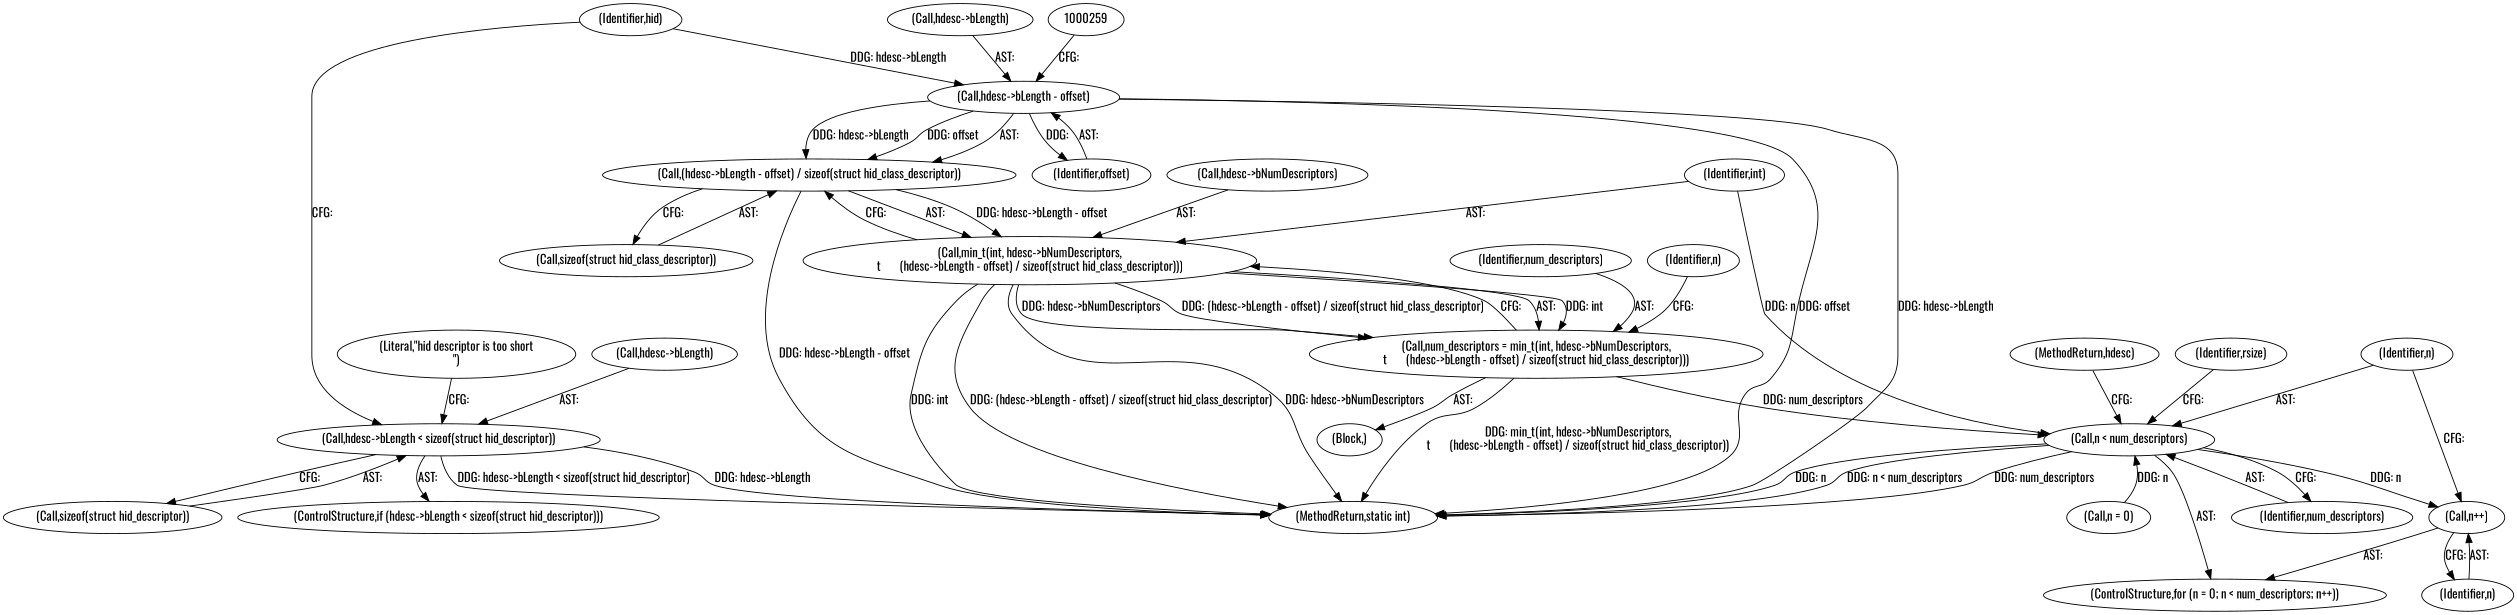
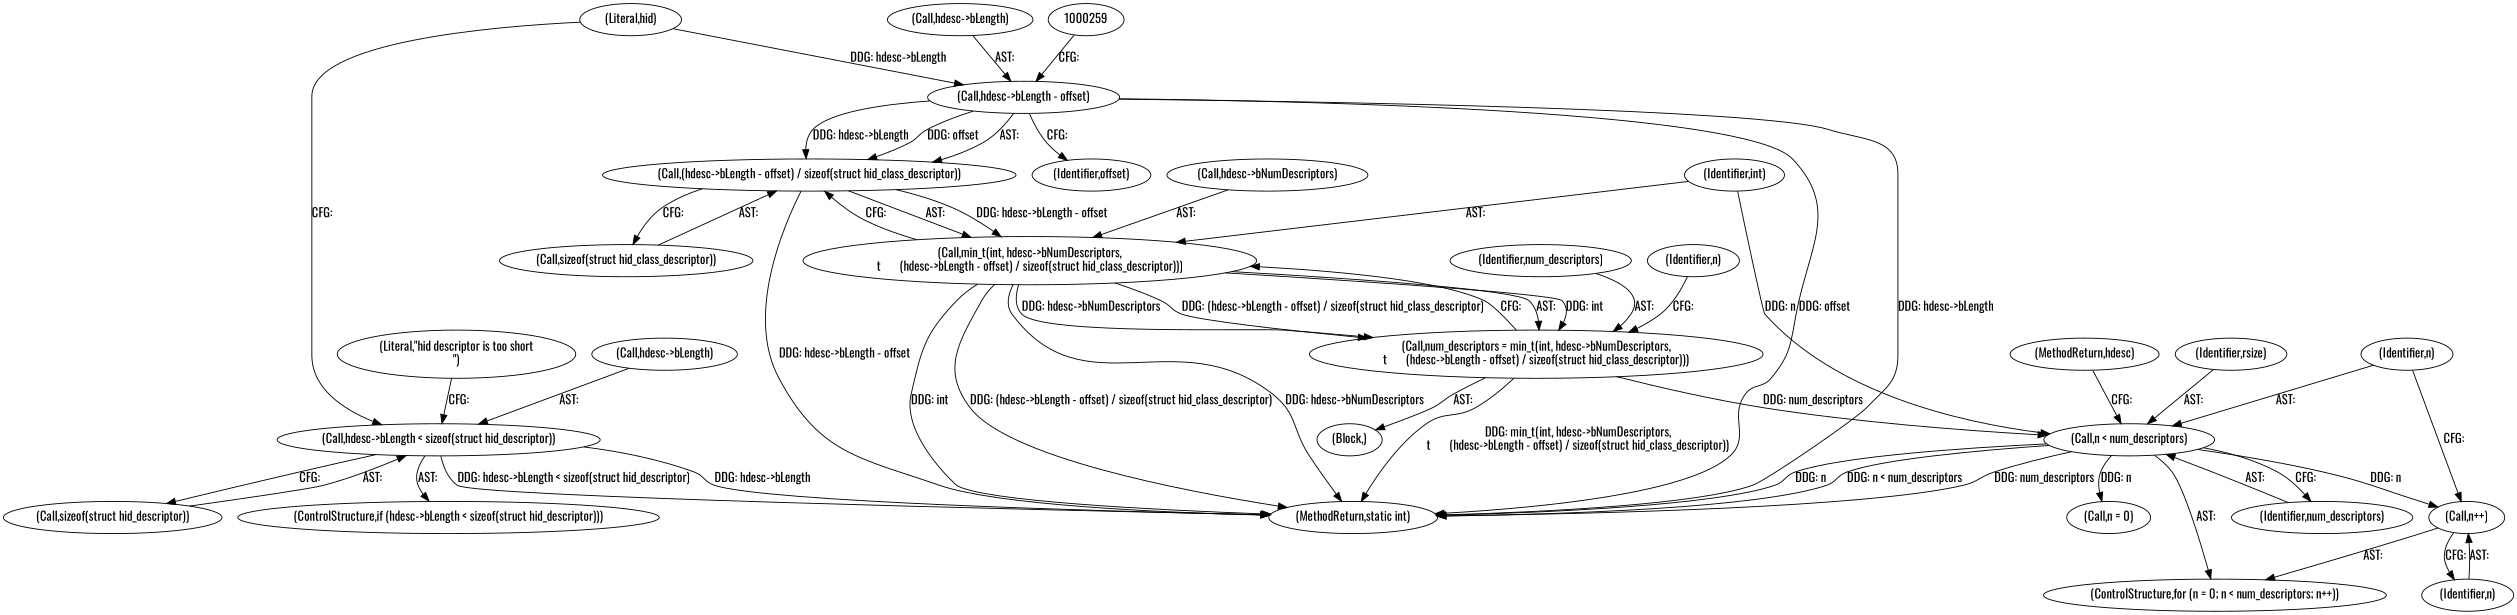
(631, 20) -> (631, 20)
(1059, 136) -> (1059, 136)
(1076, 136) -> none
(2195, 401) -> (2195, 401)
(2136, 485) -> (2100, 473)
